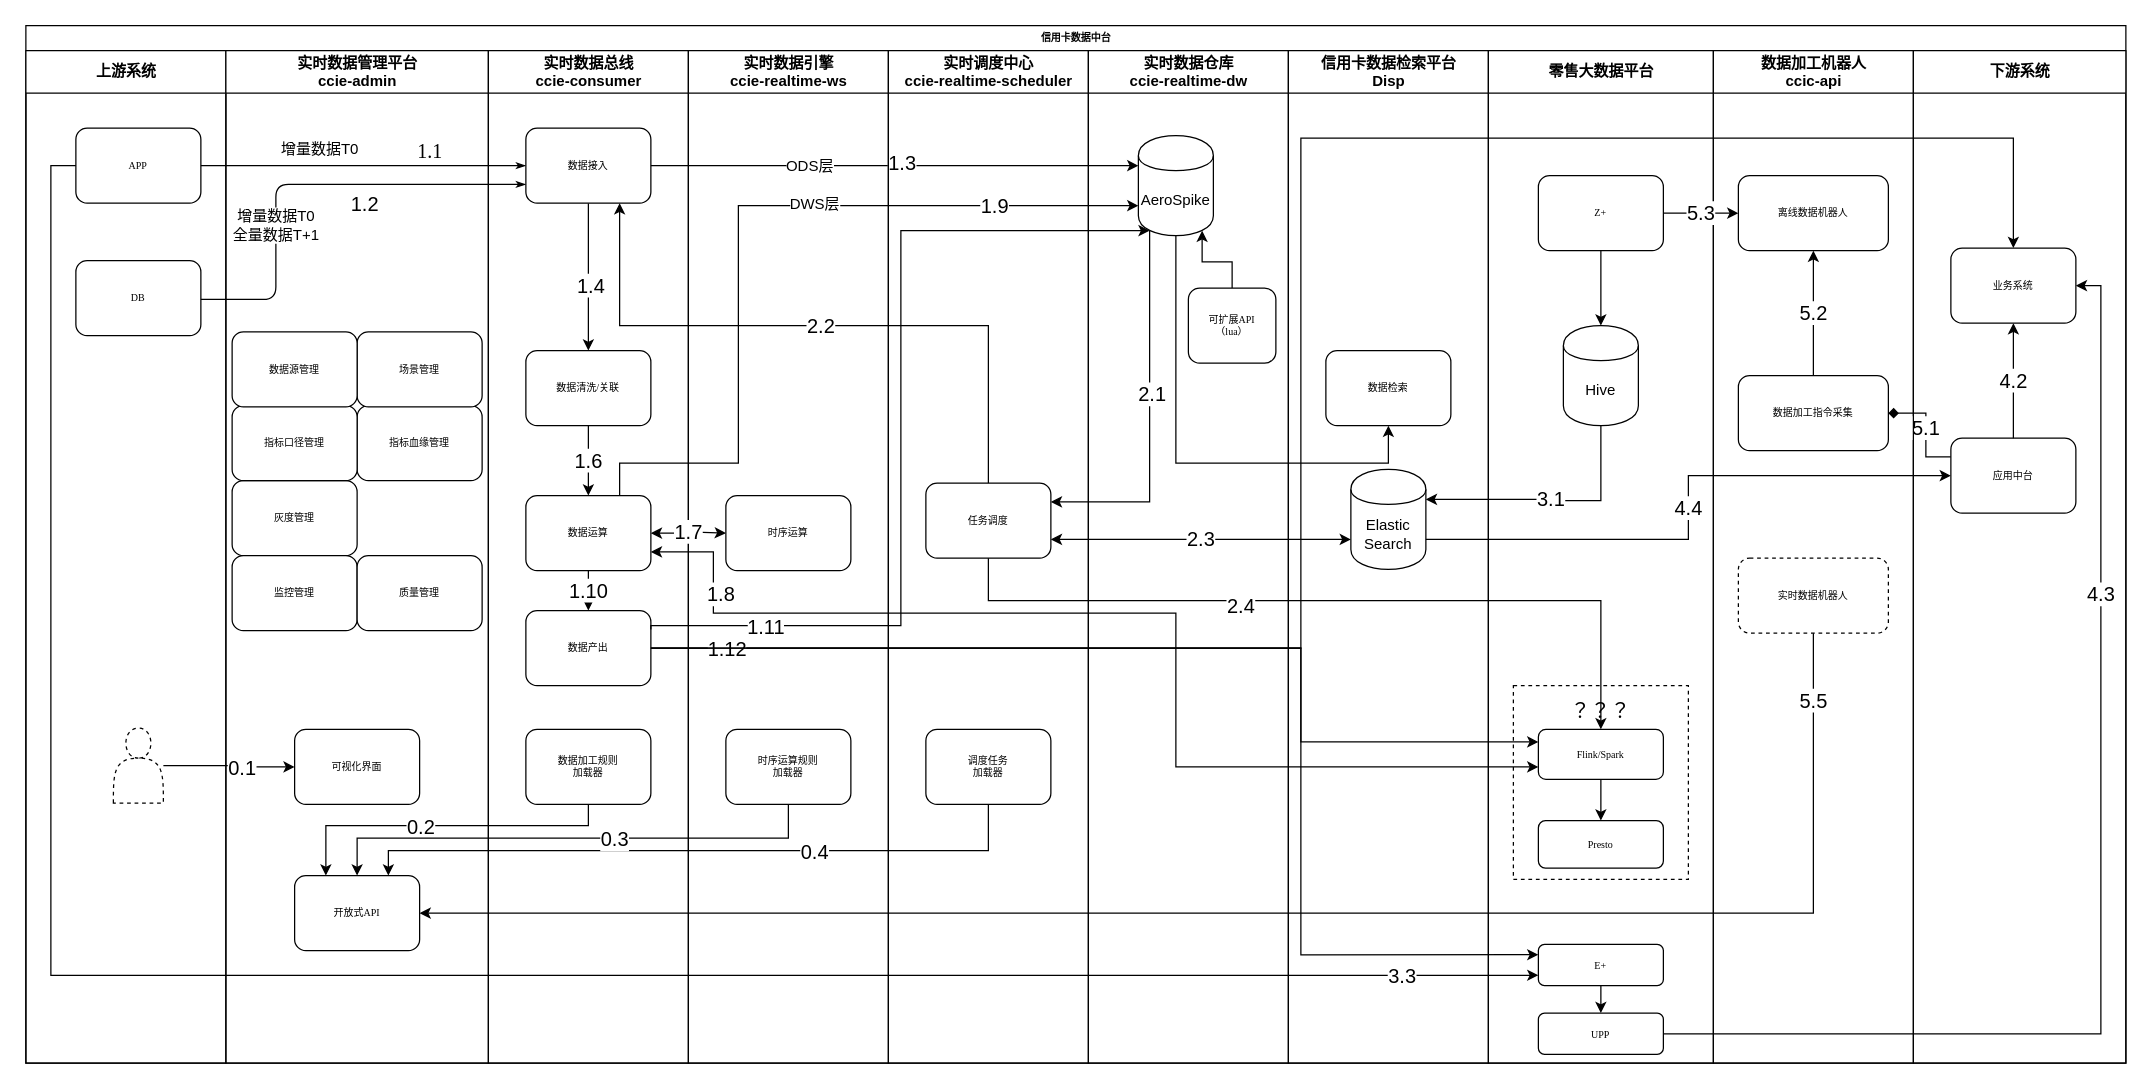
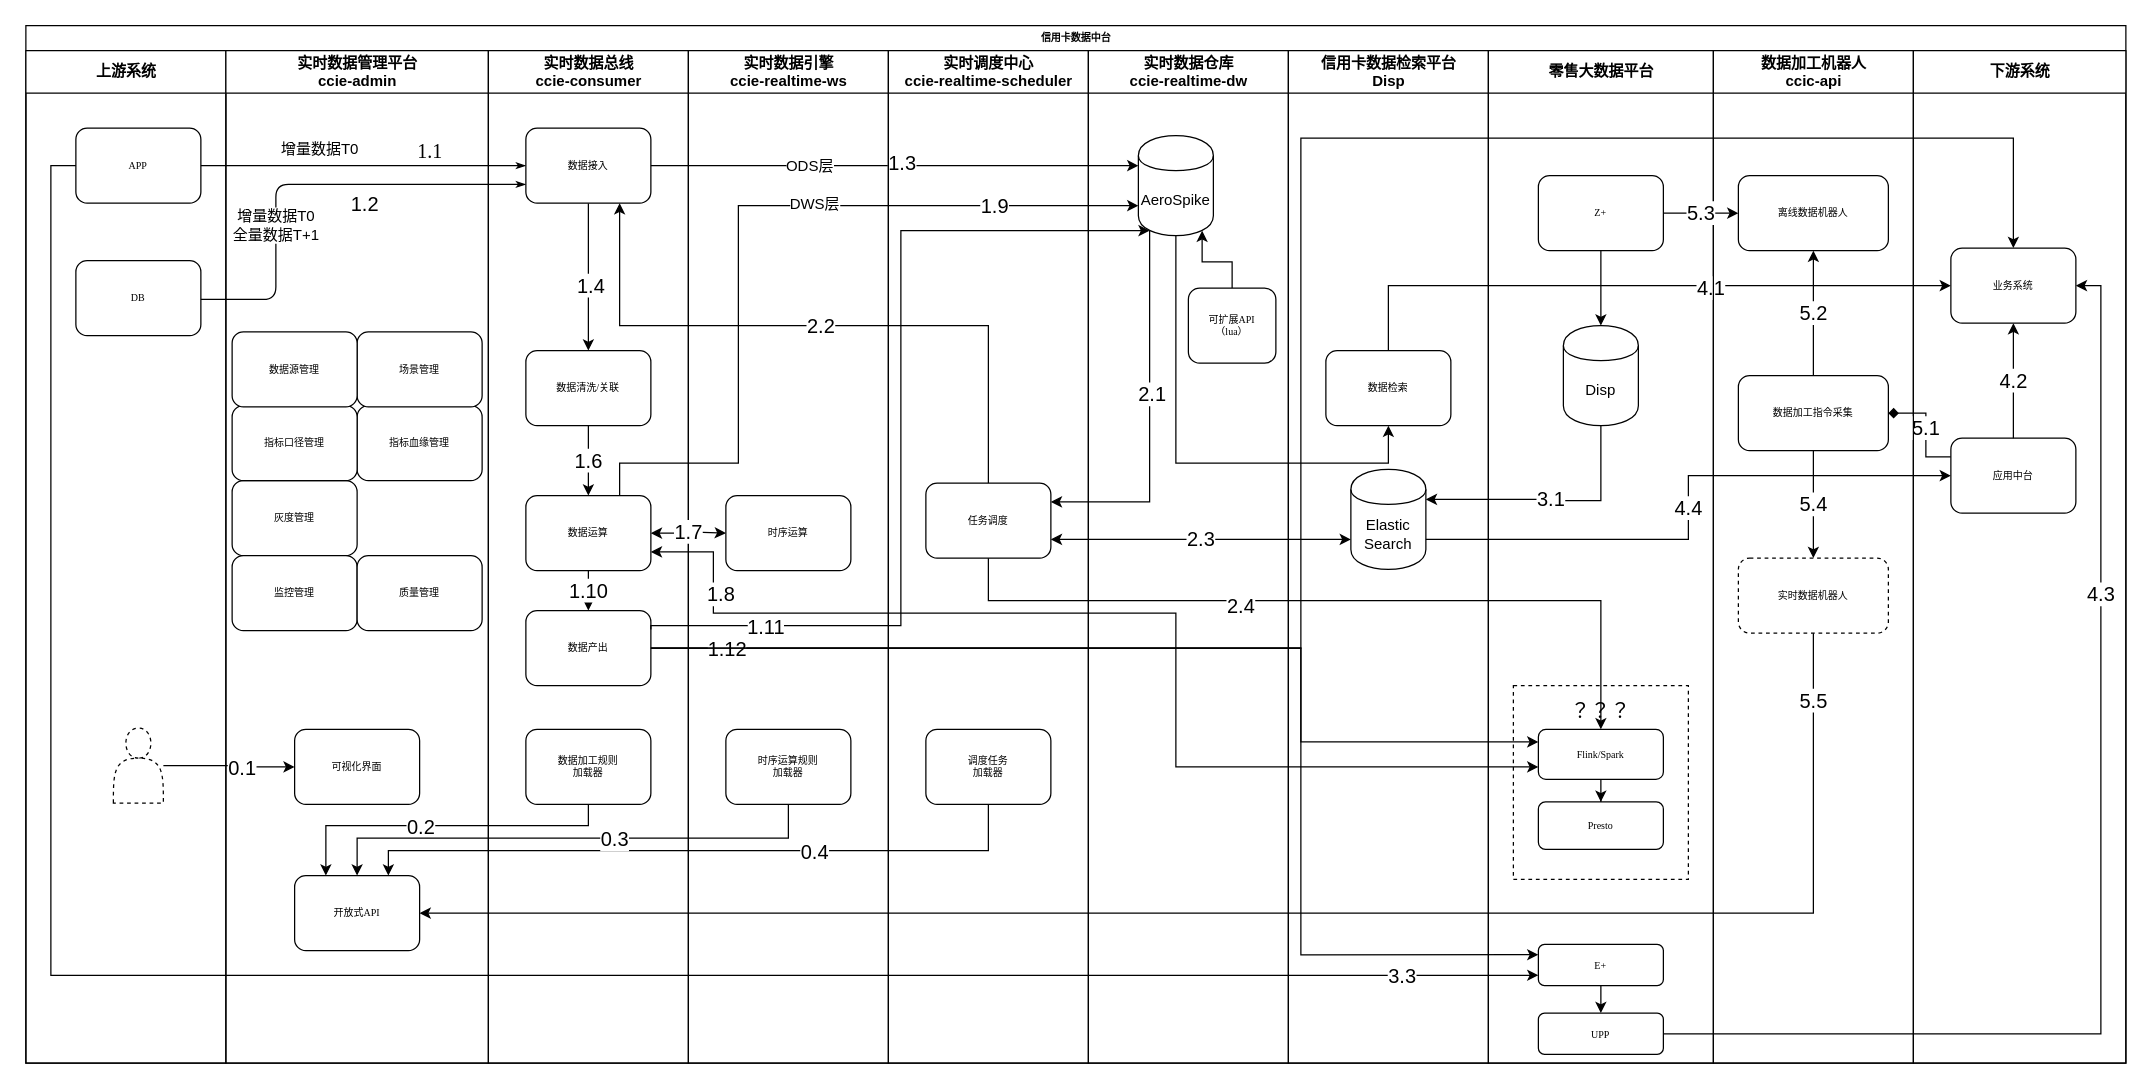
none -> (1515, 286)
(1601, 391) -> (1601, 391)
none -> (1813, 528)
(1601, 844) -> (1601, 826)
